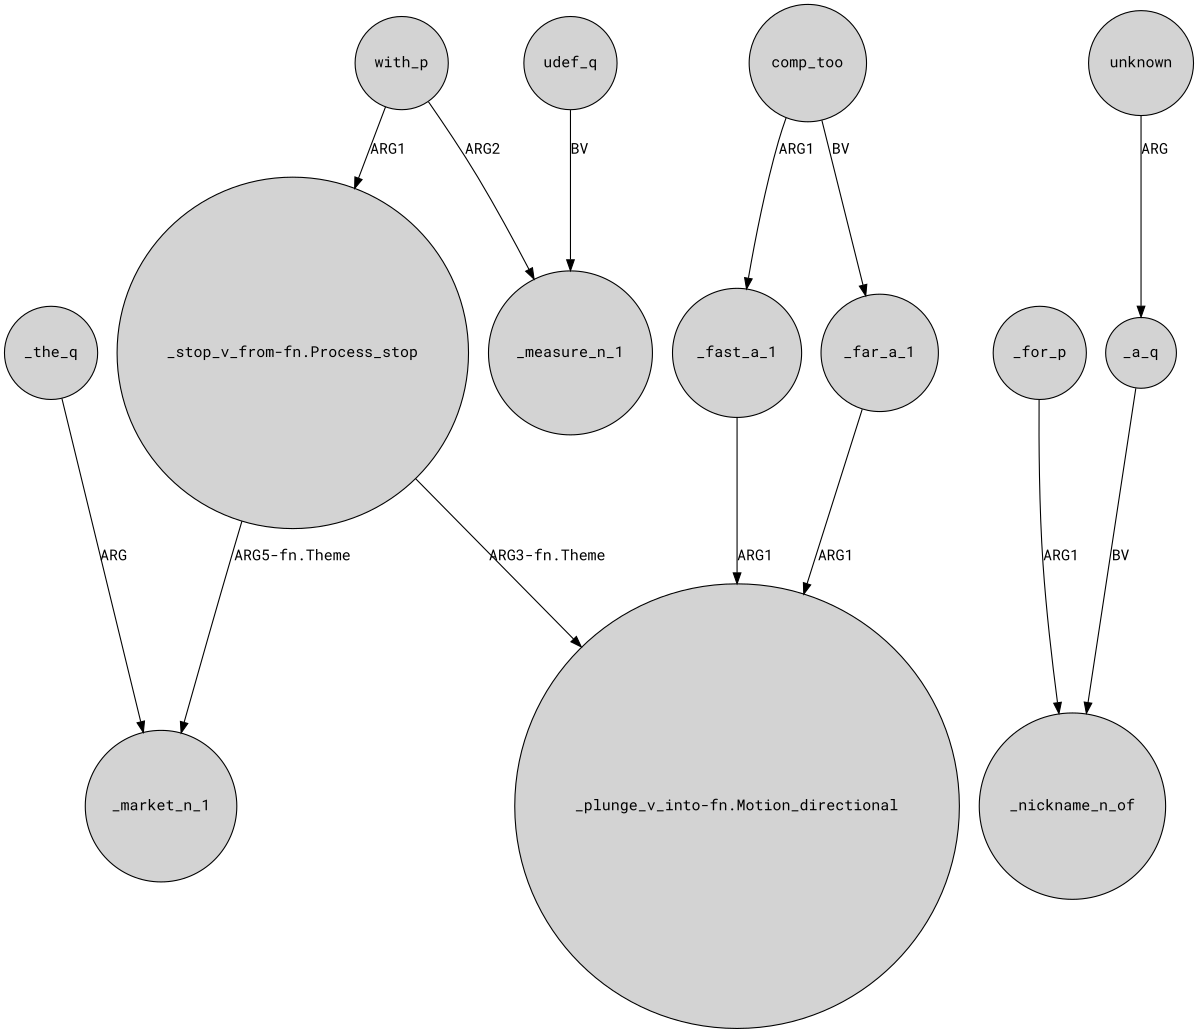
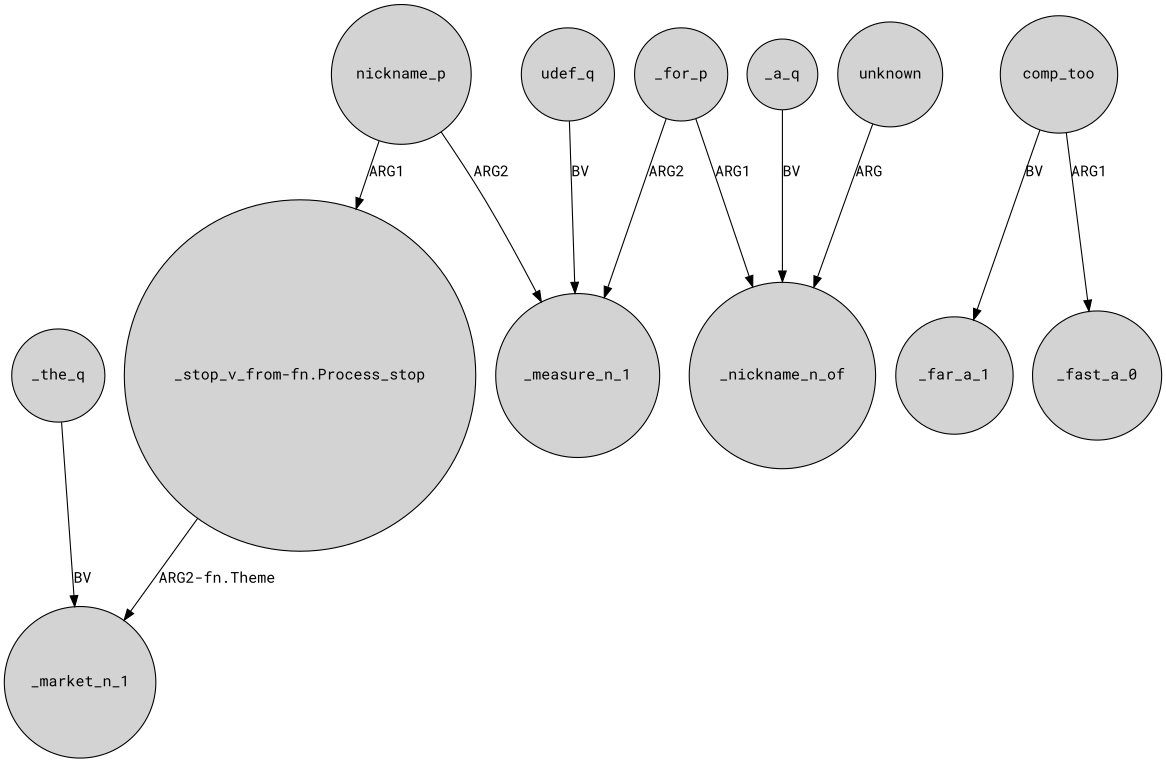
(402, 63) -> (401, 74)
none -> (637, 203)
(1141, 211) -> (845, 200)
(737, 353) -> (1097, 376)
(114, 556) -> (83, 579)
(293, 556) -> (217, 579)
(737, 806) -> none
